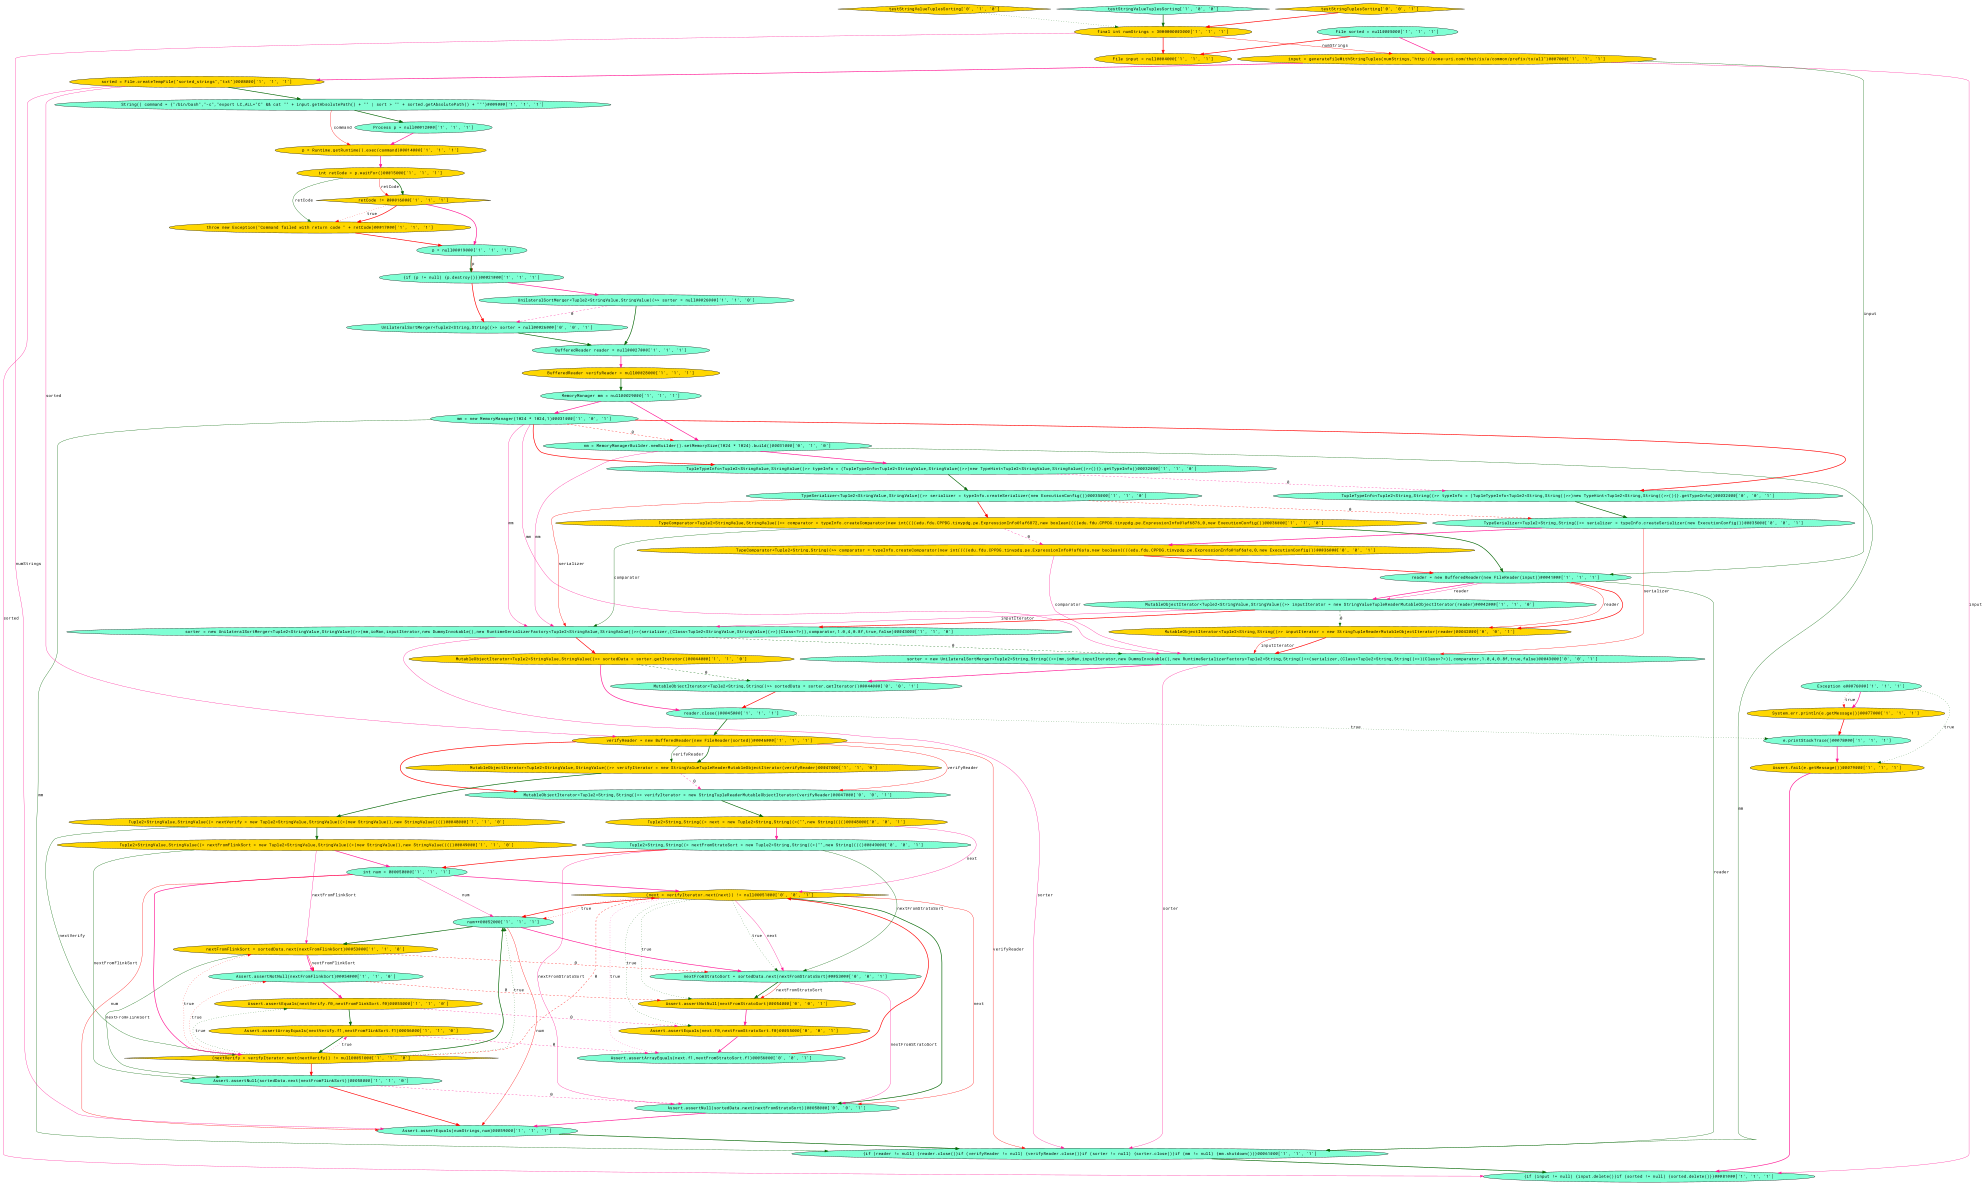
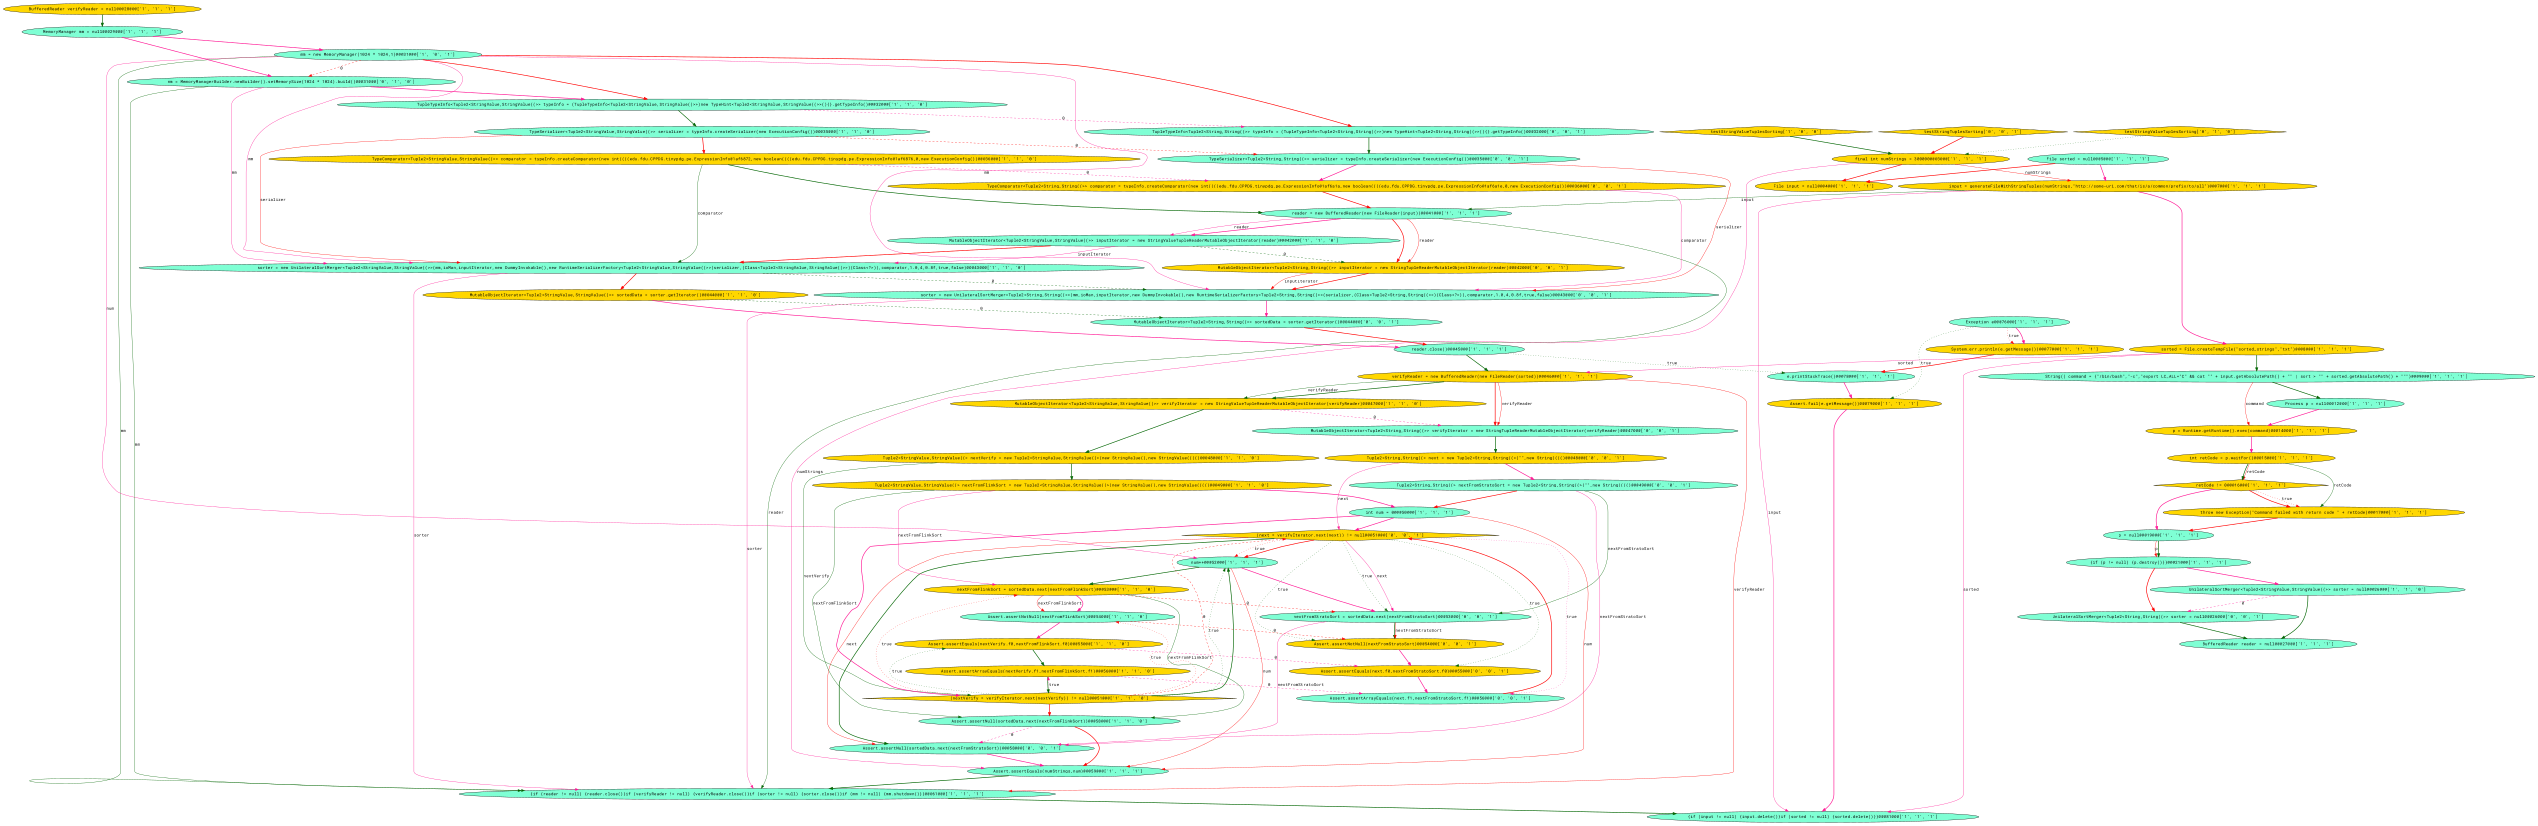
(1163, 9) -> (1766, 132)
(621, 360) -> none
(454, 896) -> (355, 515)
